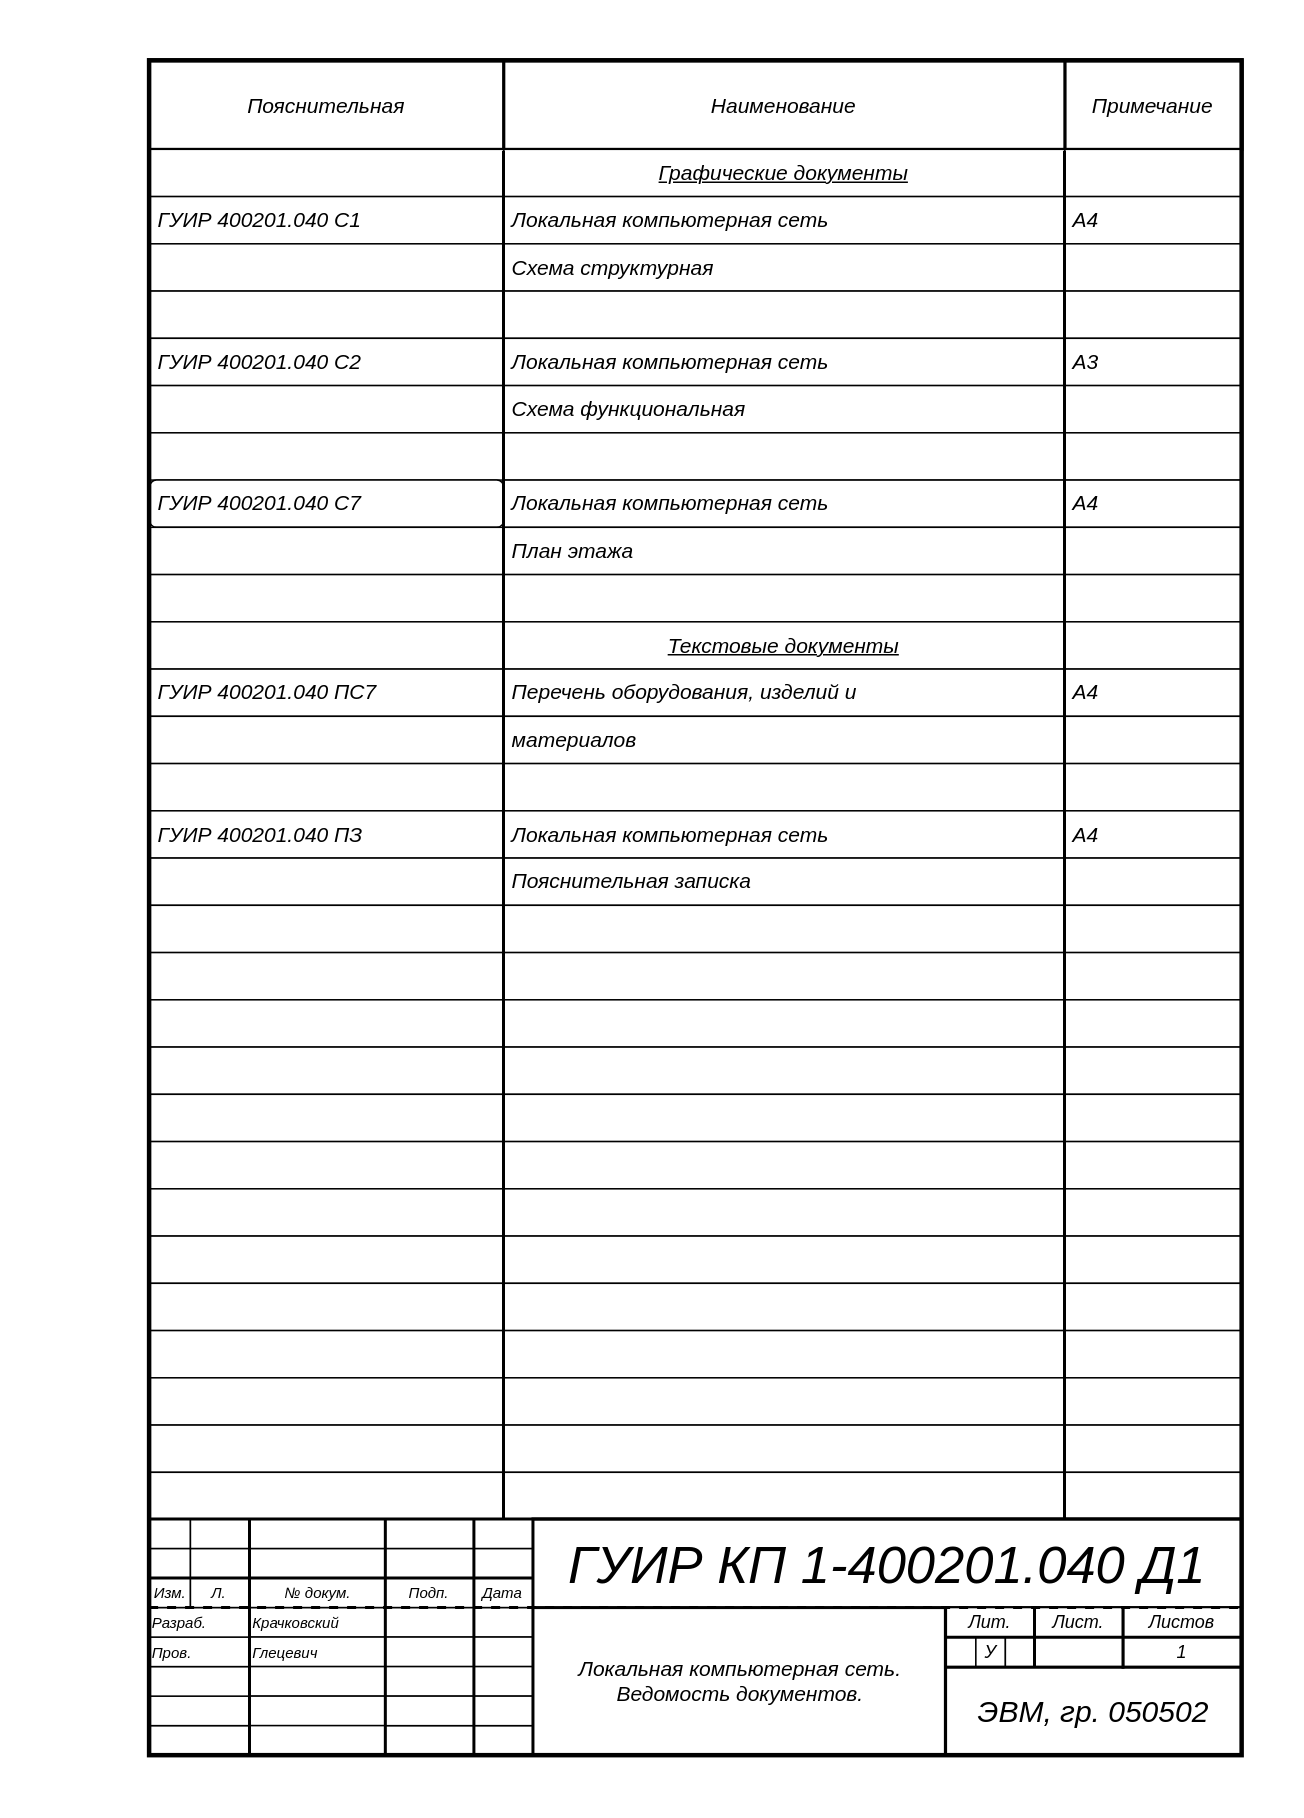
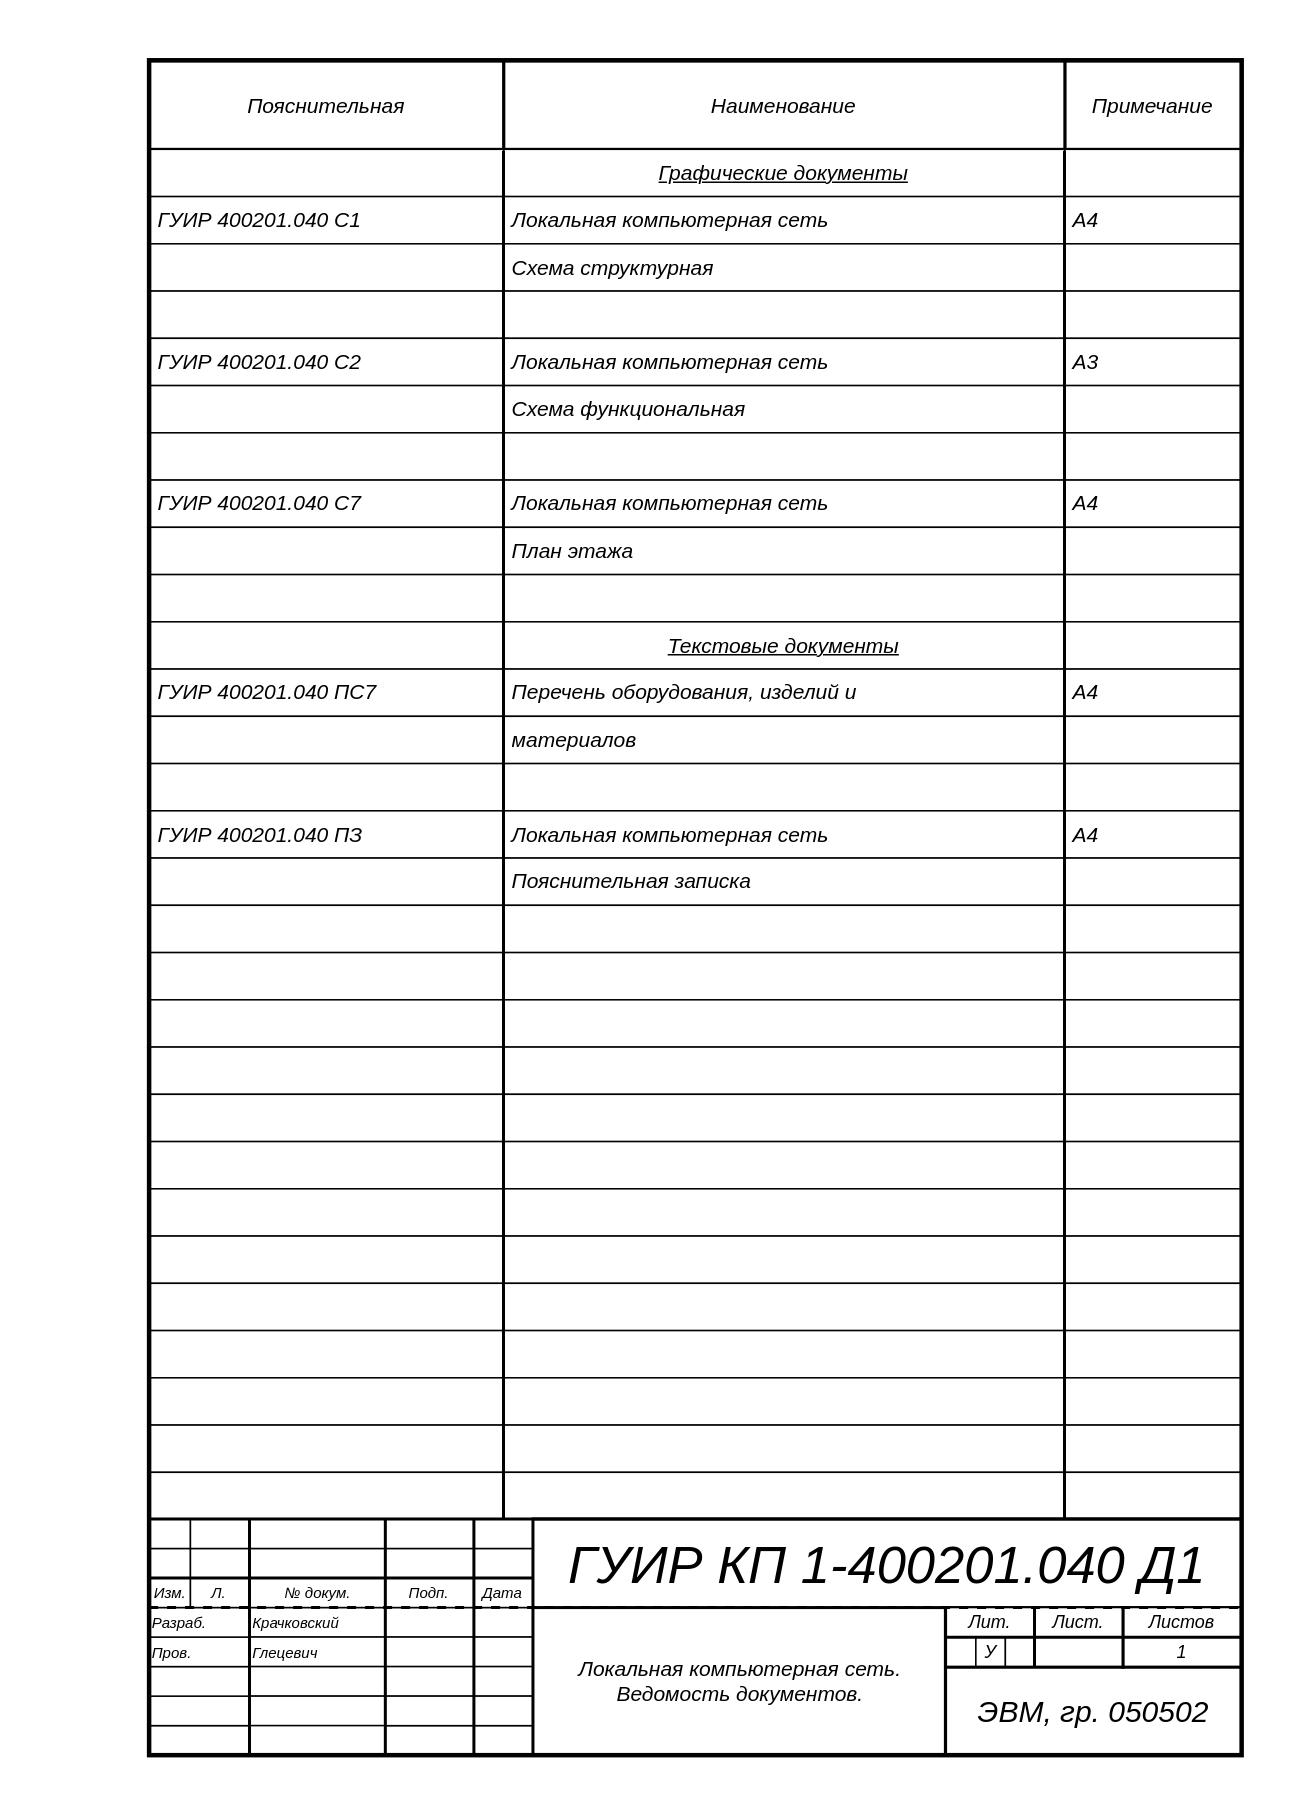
(326, 504) -> (326, 504)
